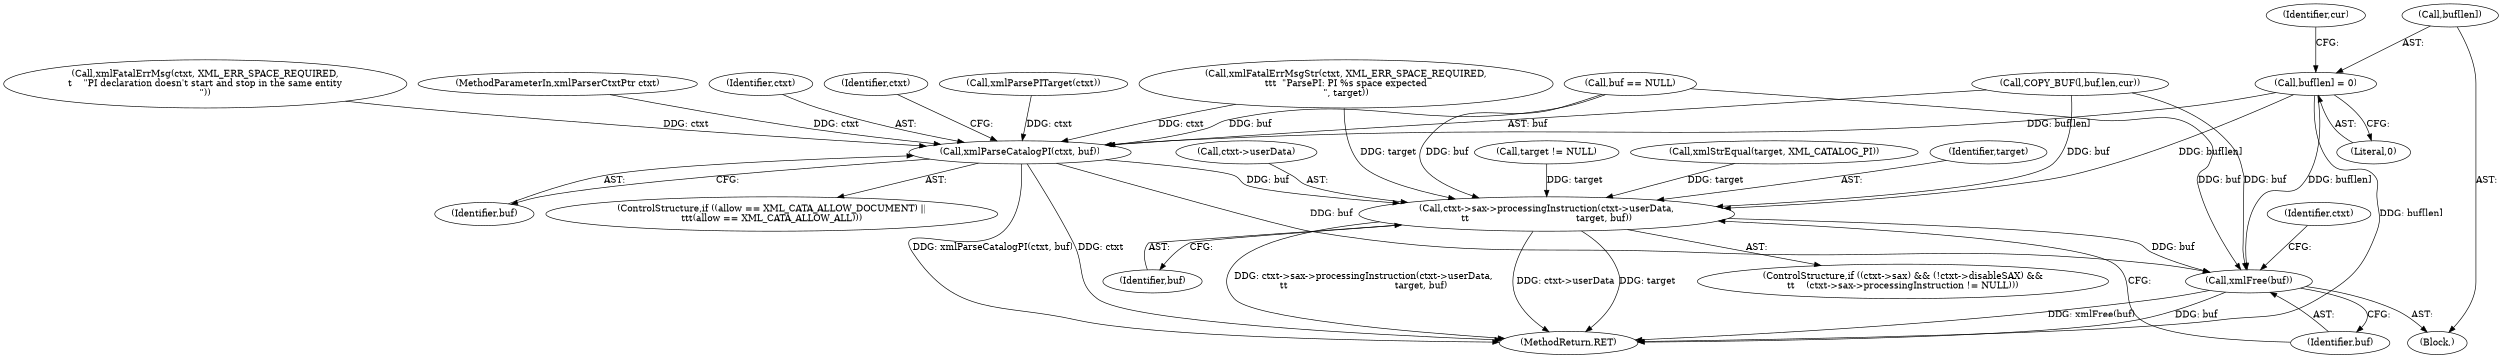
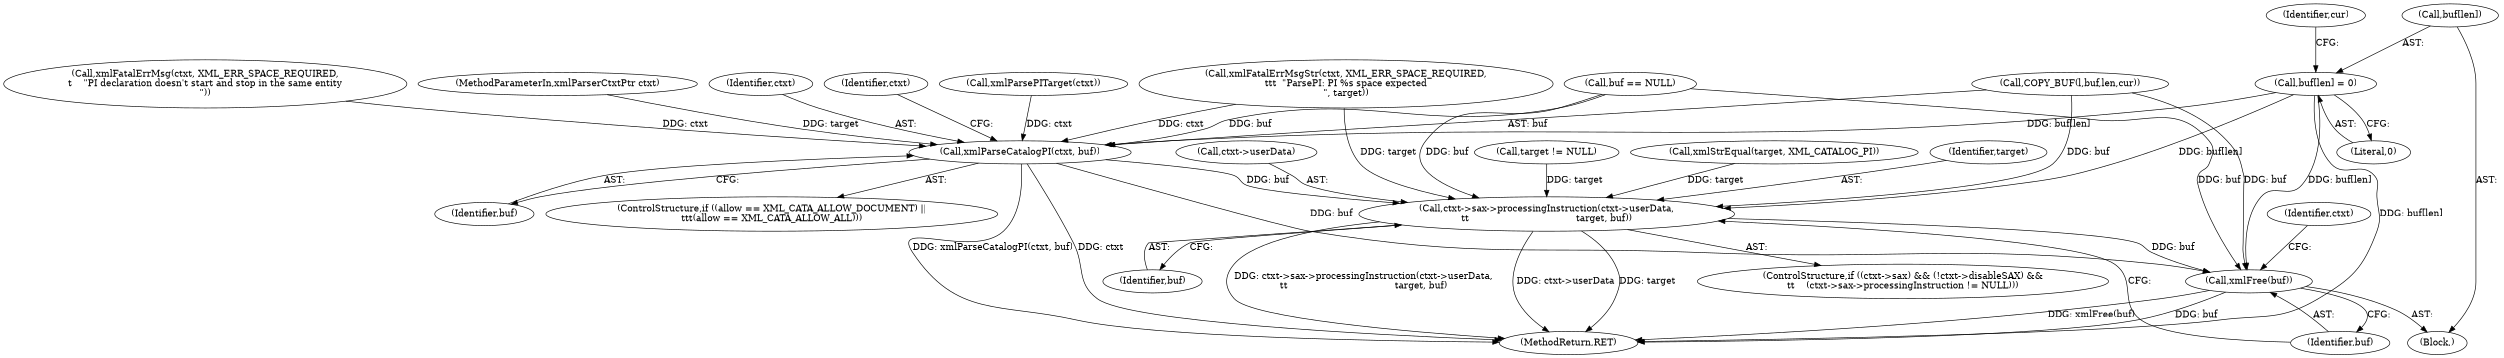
(836, 124) -> (831, 124)
